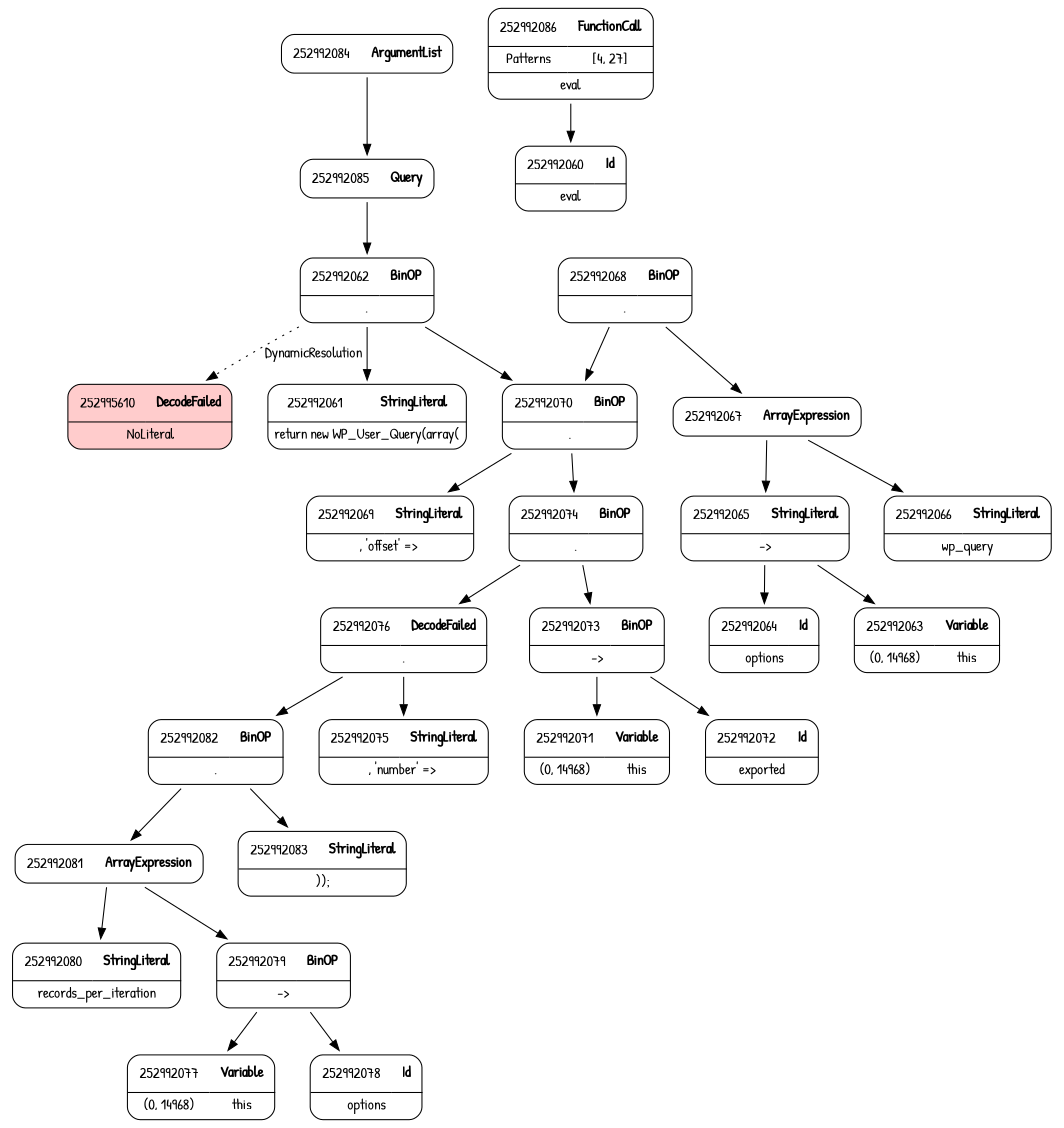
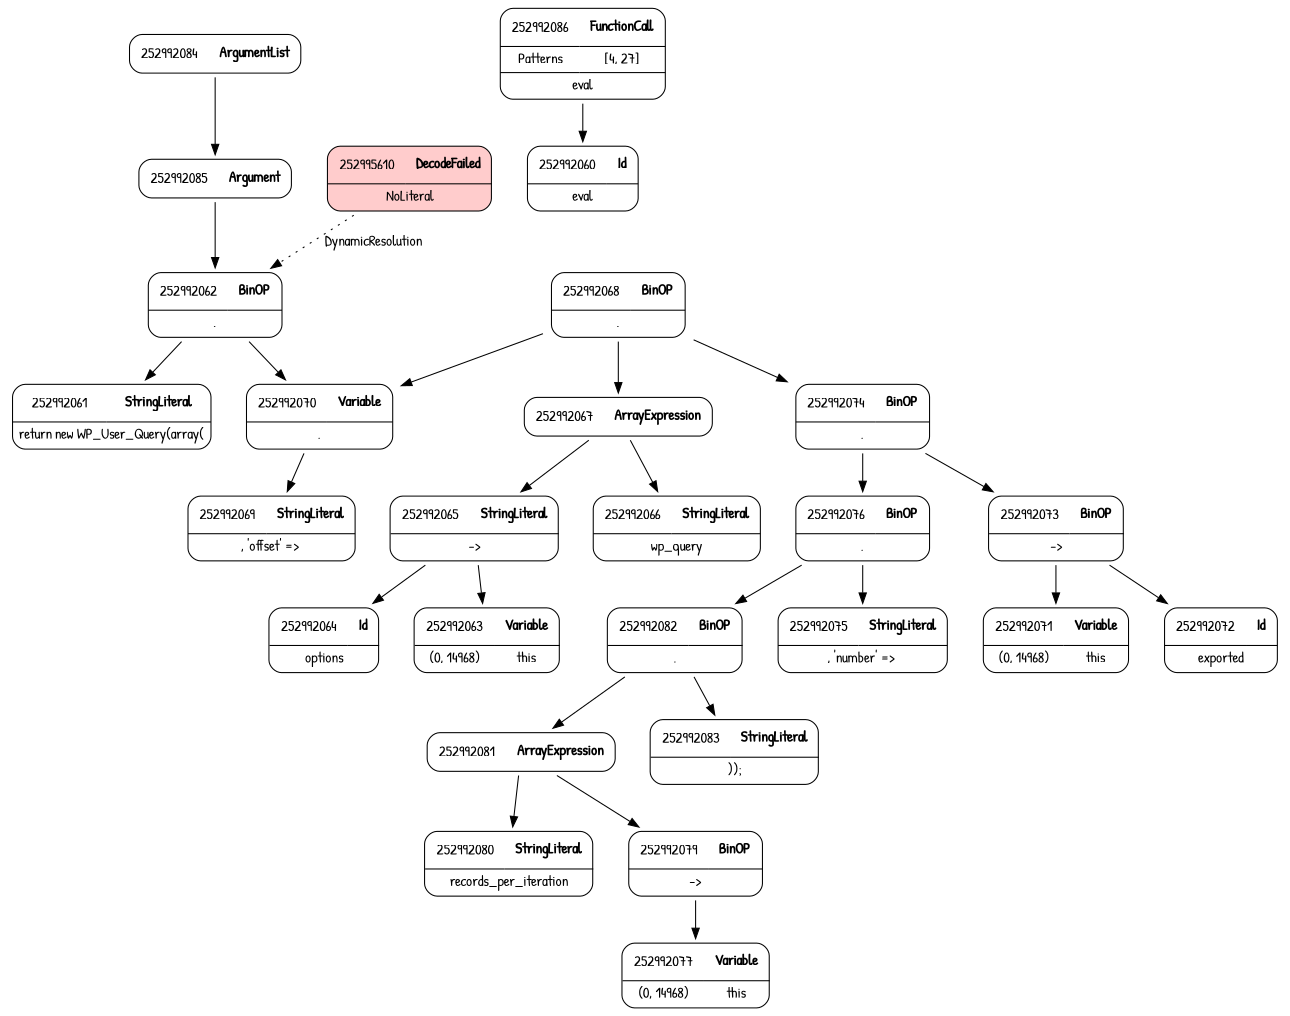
(406, 178) -> (254, 178)
(257, 350) -> (317, 239)
(610, 402) -> (359, 402)
(573, 467) -> (736, 359)
(443, 626) -> (902, 514)
(366, 1087) -> none
